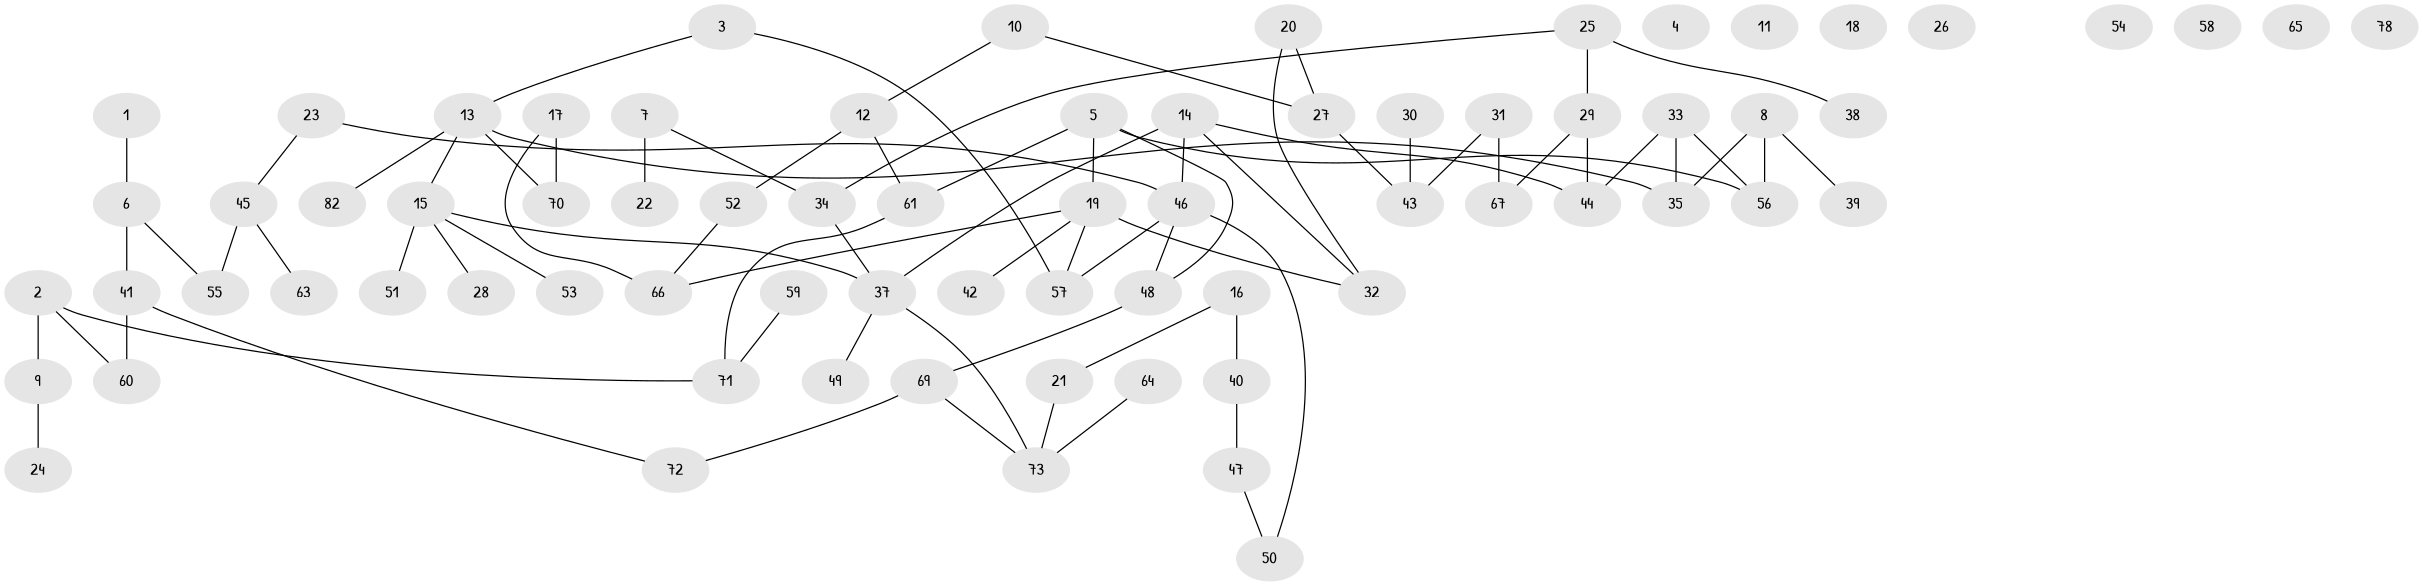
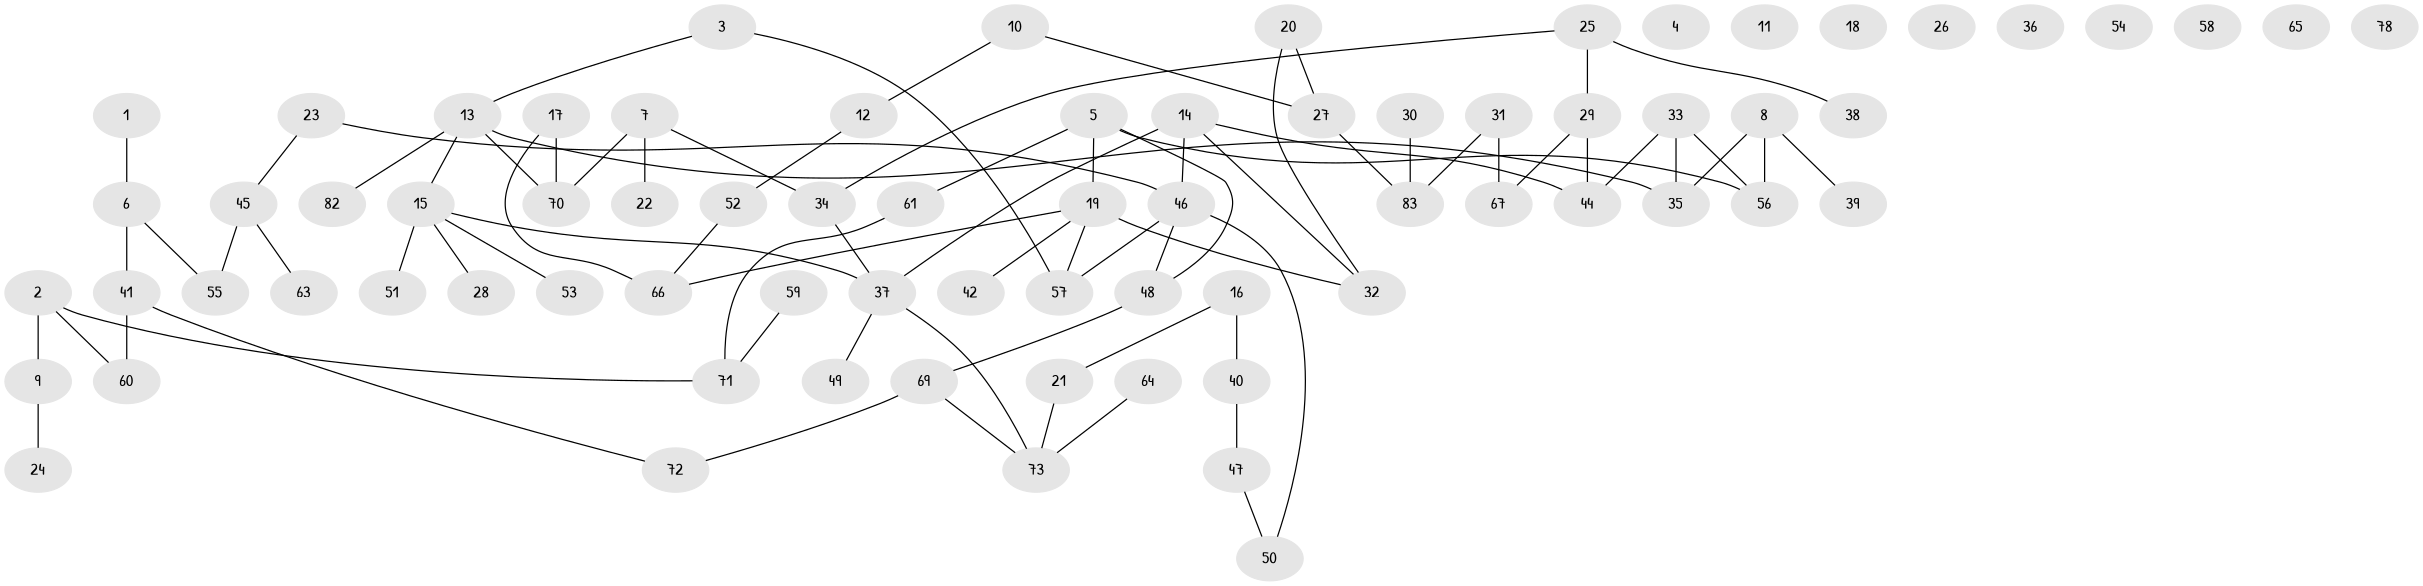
none -> (2030, 27)
(885, 157) -> none
none -> (598, 162)
(1410, 204) -> (1410, 204)
